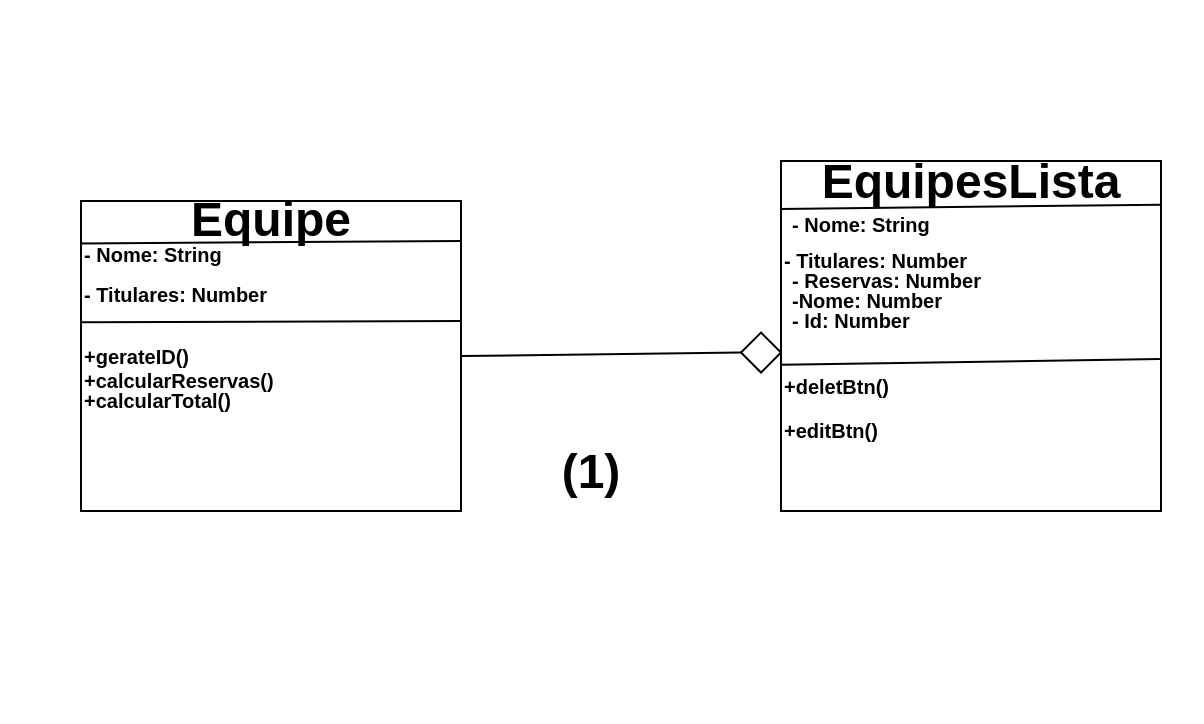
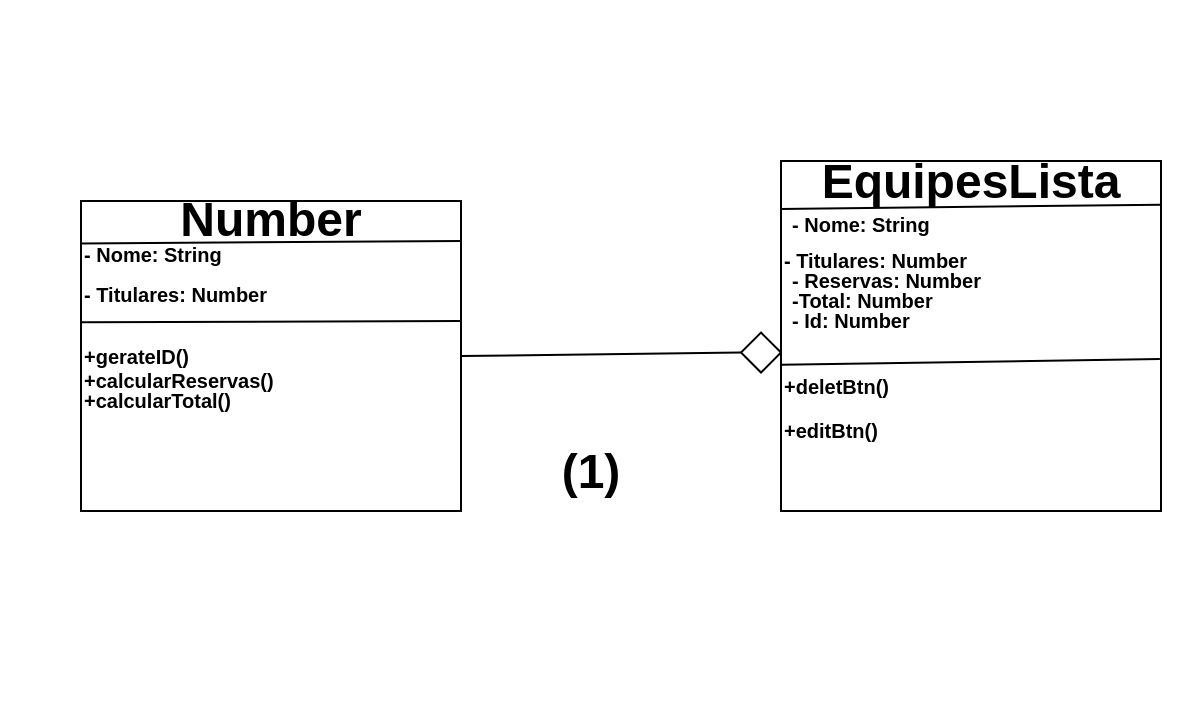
(272, 221) -> (272, 221)
(861, 301) -> (864, 301)
